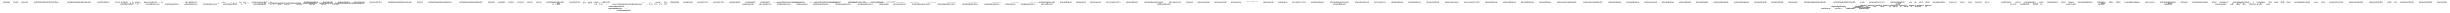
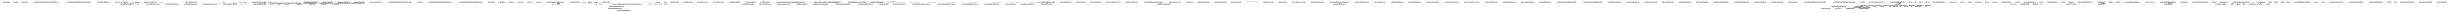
none -> (1995, 2)
